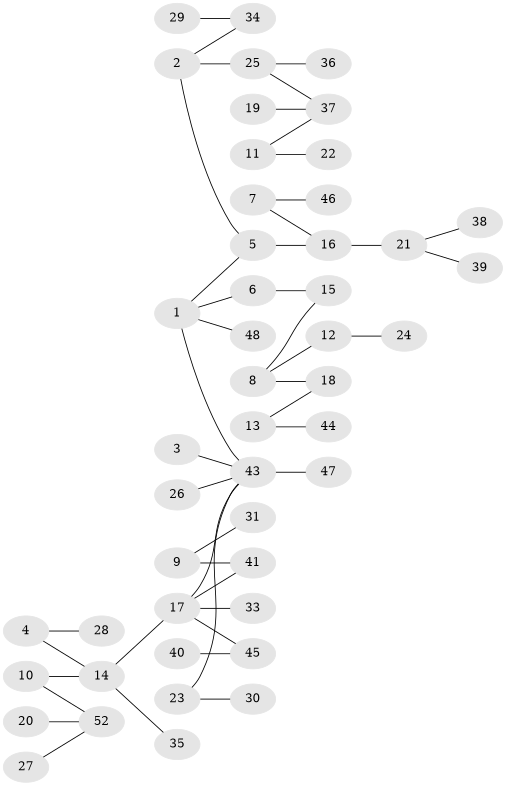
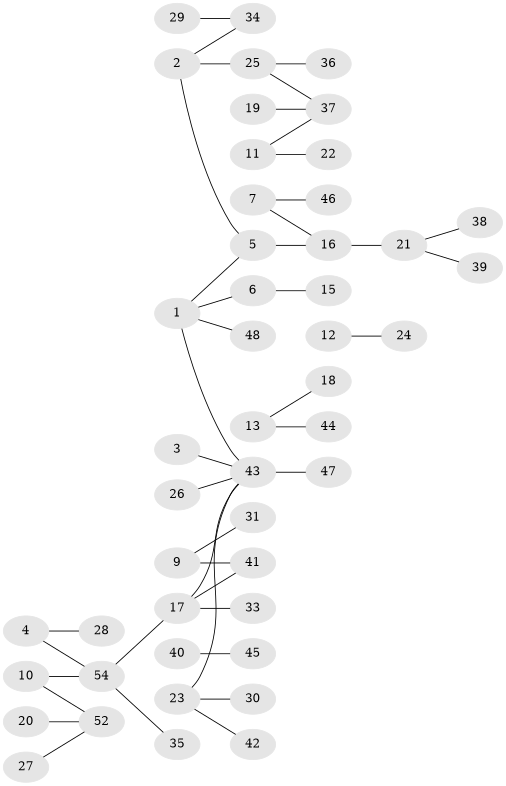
(253, 381) -> none
(219, 634) -> none
(102, 676) -> (102, 676)
none -> (253, 744)
